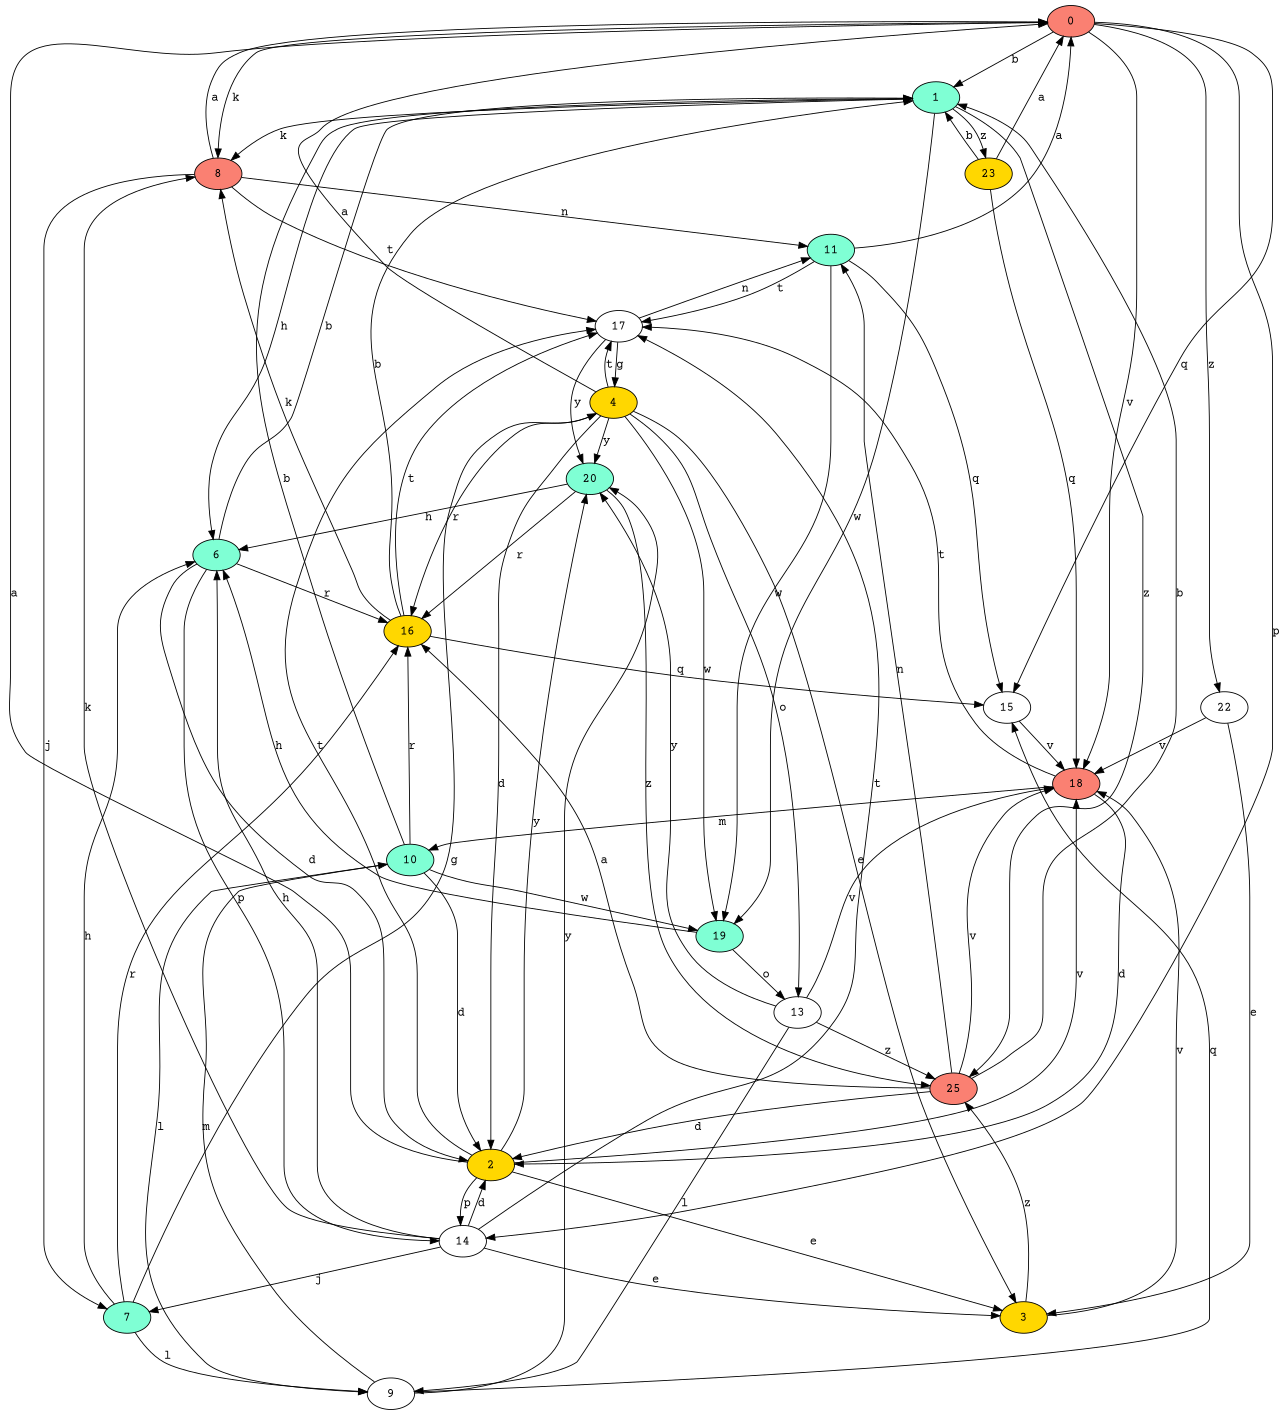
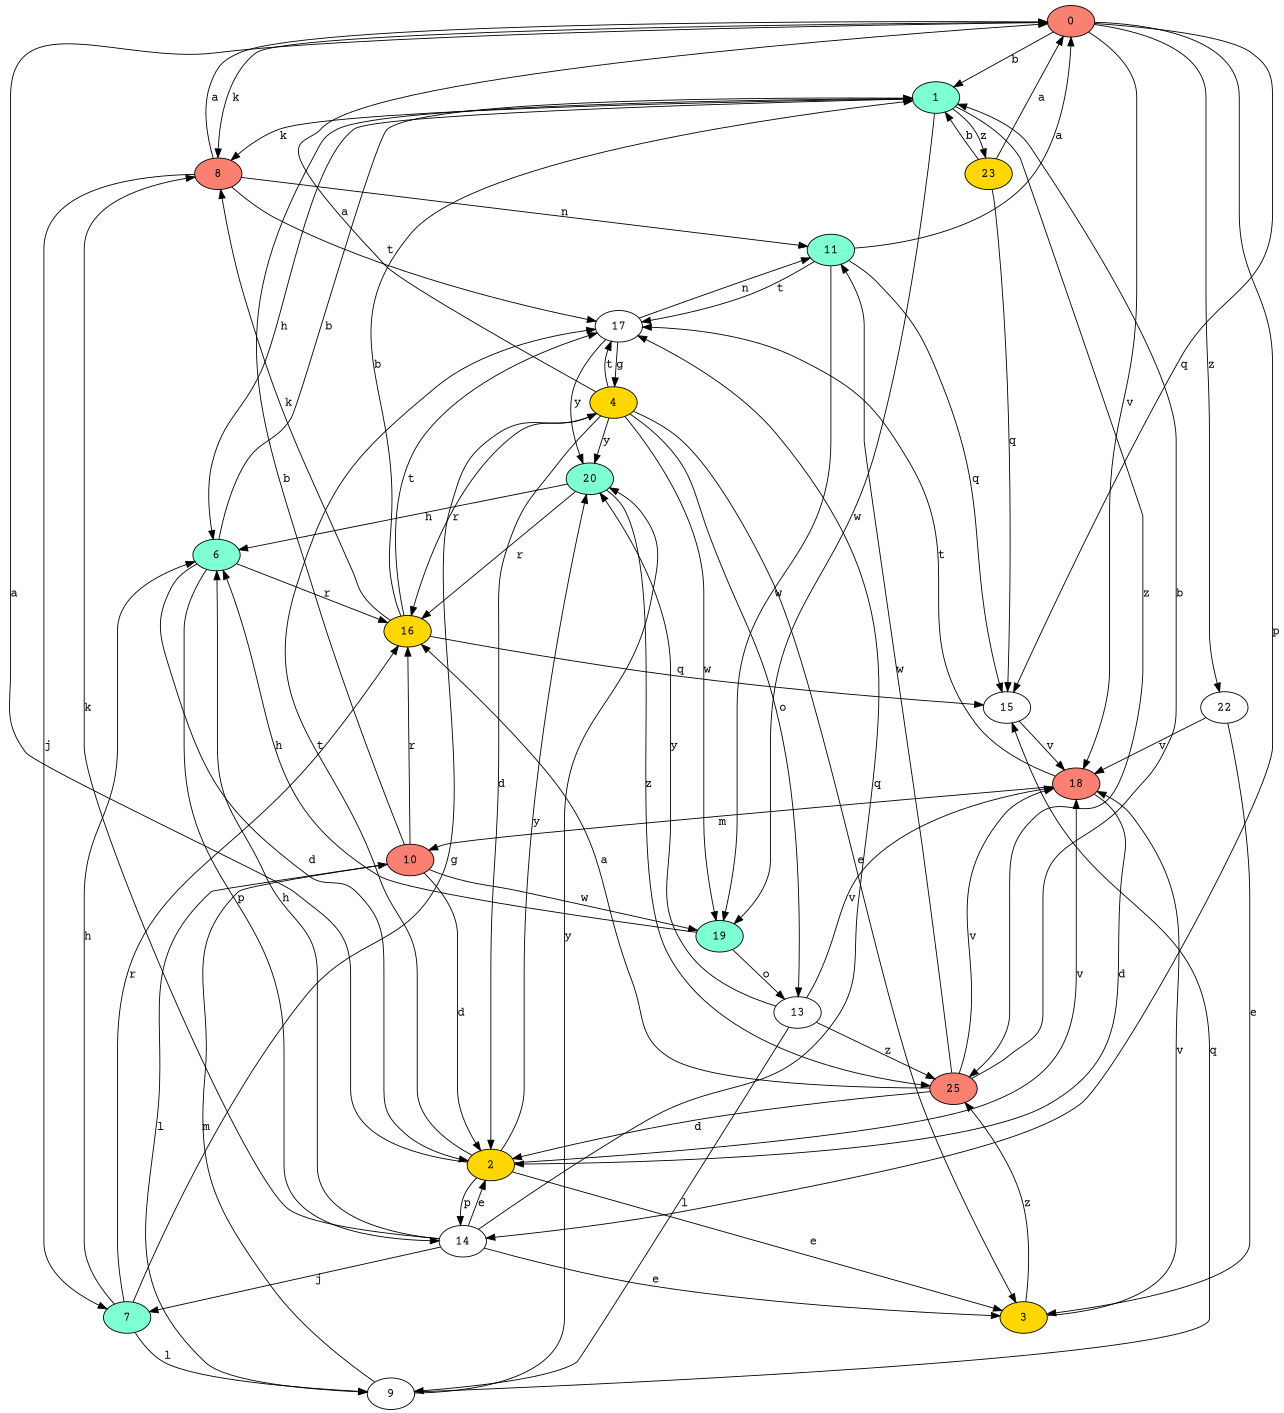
(1064, 470) -> (1009, 436)
(901, 669) -> (901, 669)
(878, 784) -> (878, 784)
(410, 860) -> (410, 860)
(482, 1203) -> (482, 1203)
